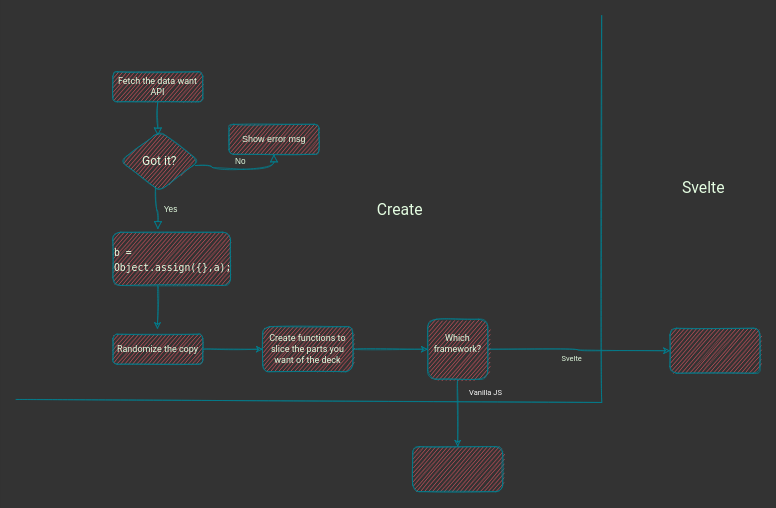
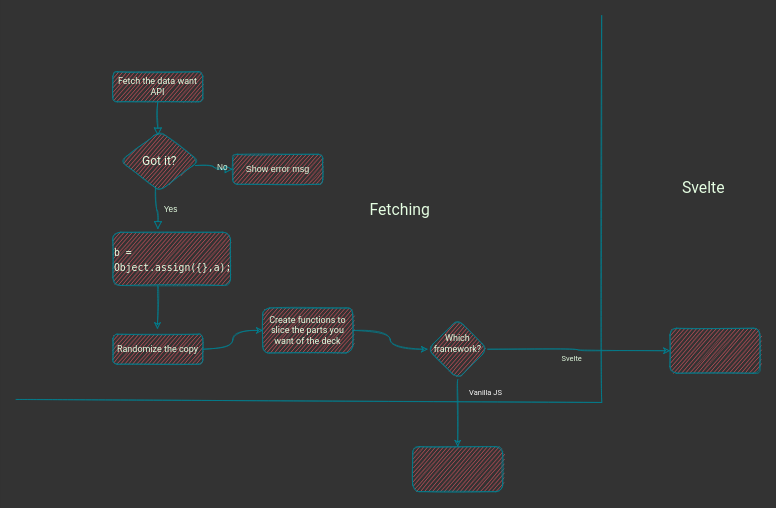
(274, 139) -> (278, 169)
(400, 210) -> (400, 210)
(308, 349) -> (308, 330)
(458, 349) -> (458, 349)
